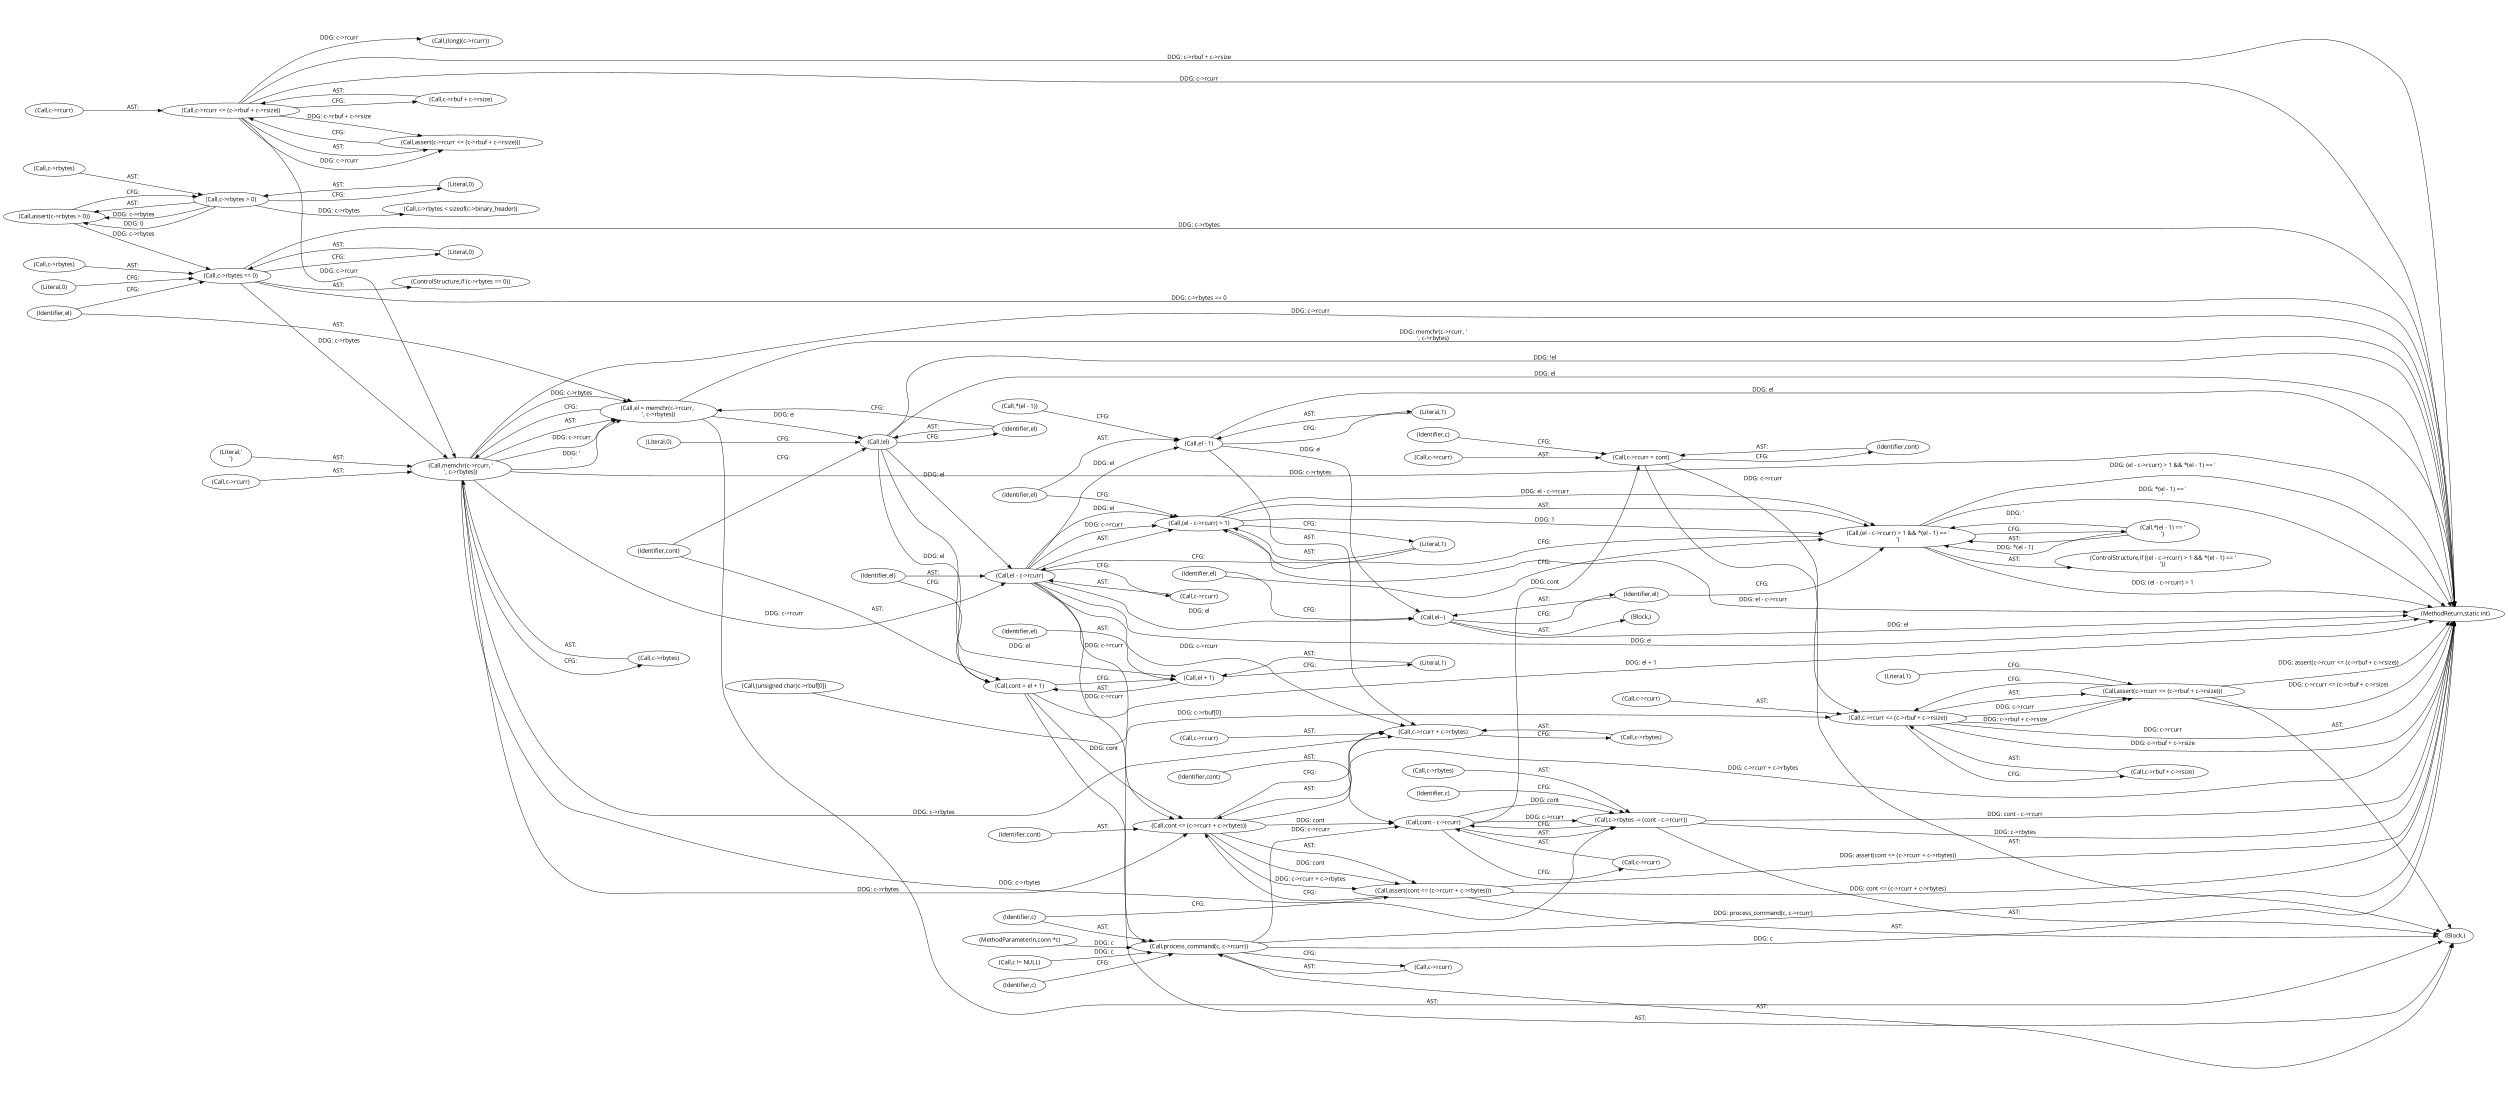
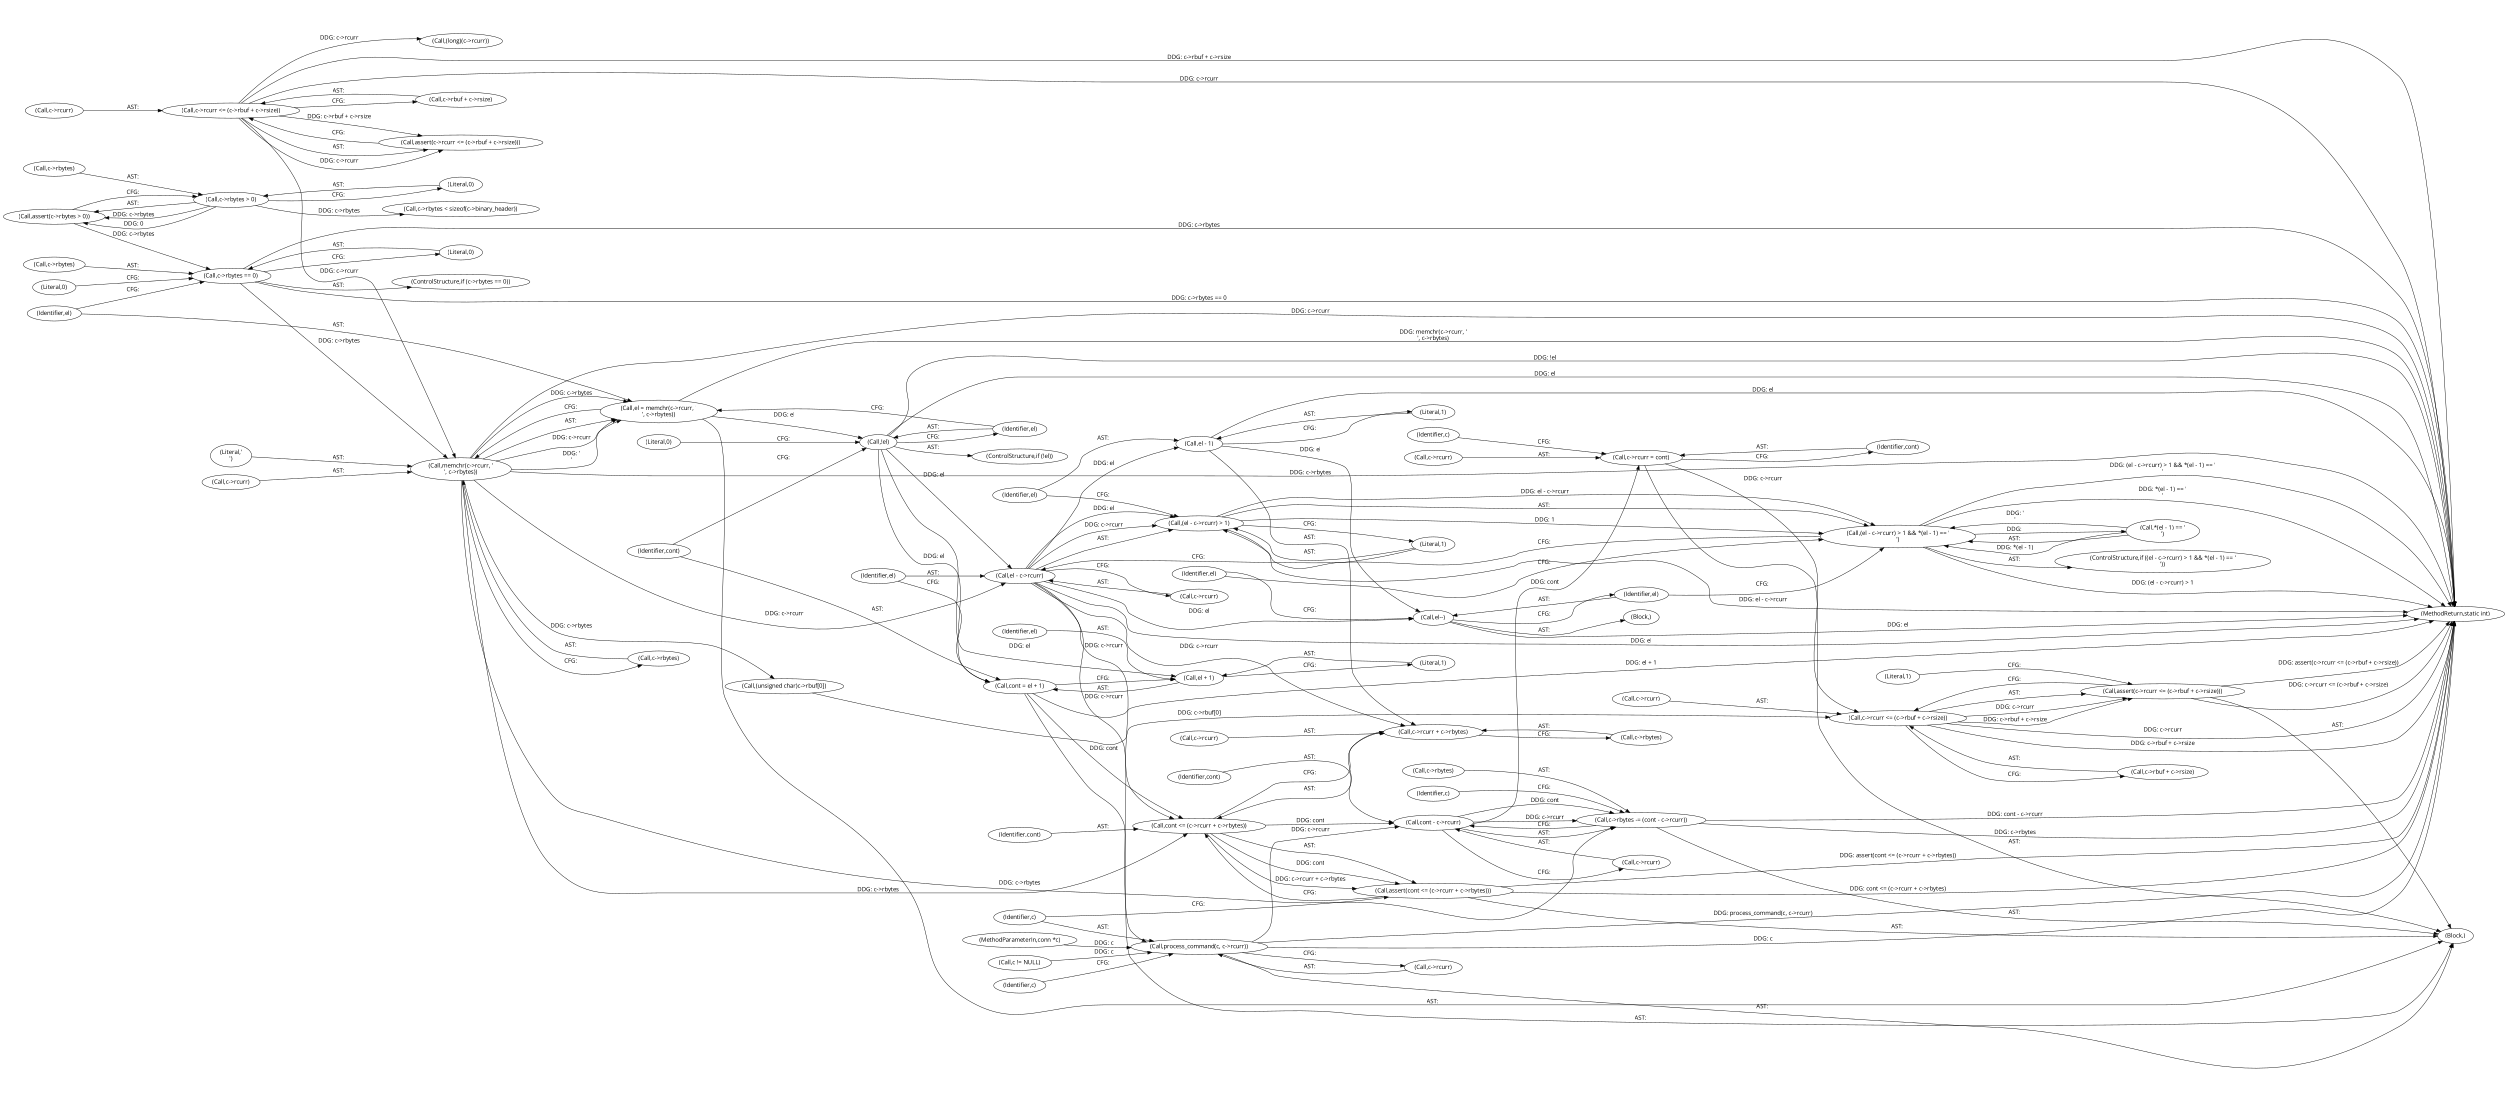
(1020, 406) -> none
none -> (1020, 457)
(2015, 530) -> (2015, 530)
(1875, 788) -> none
(820, 816) -> (576, 637)
